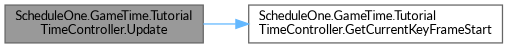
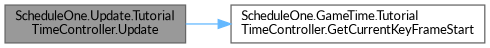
(104, 24) -> (95, 24)
